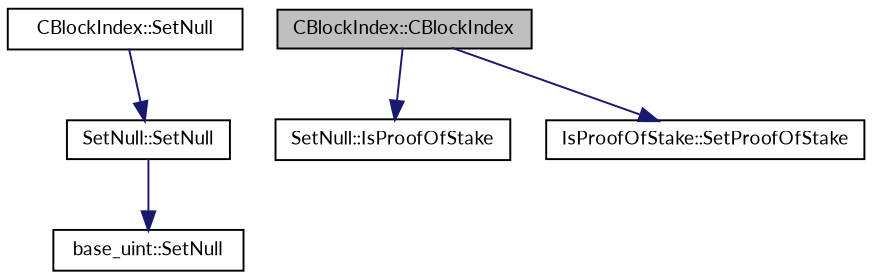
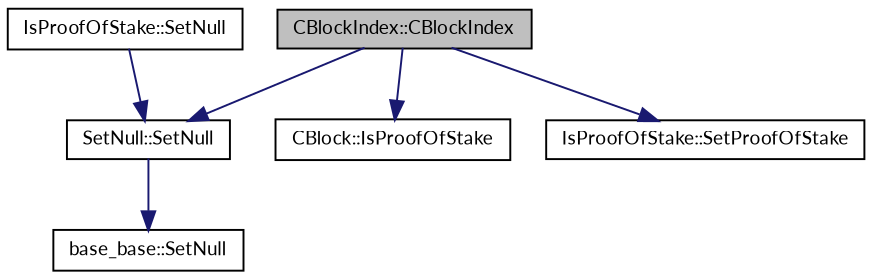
(125, 29) -> (125, 29)
none -> (285, 81)
(393, 140) -> (393, 140)
(148, 250) -> (148, 250)
